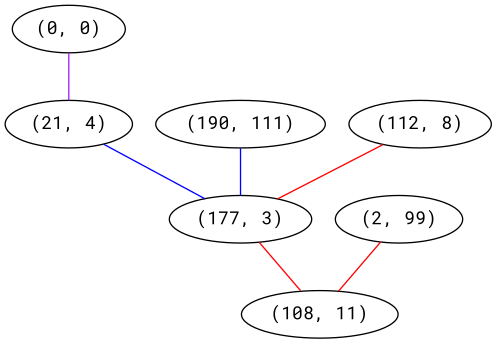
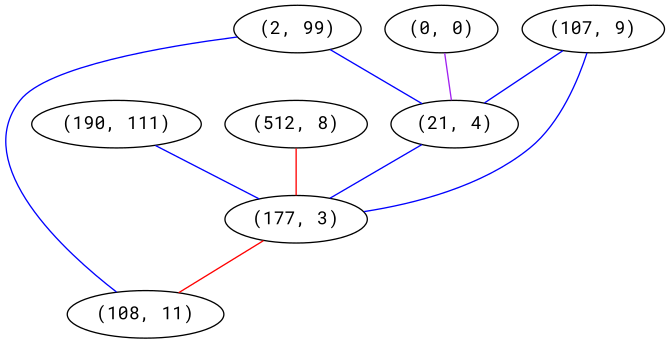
none -> (593, 29)
none -> (376, 77)
(420, 124) -> (296, 124)
(360, 267) -> (19, 103)
